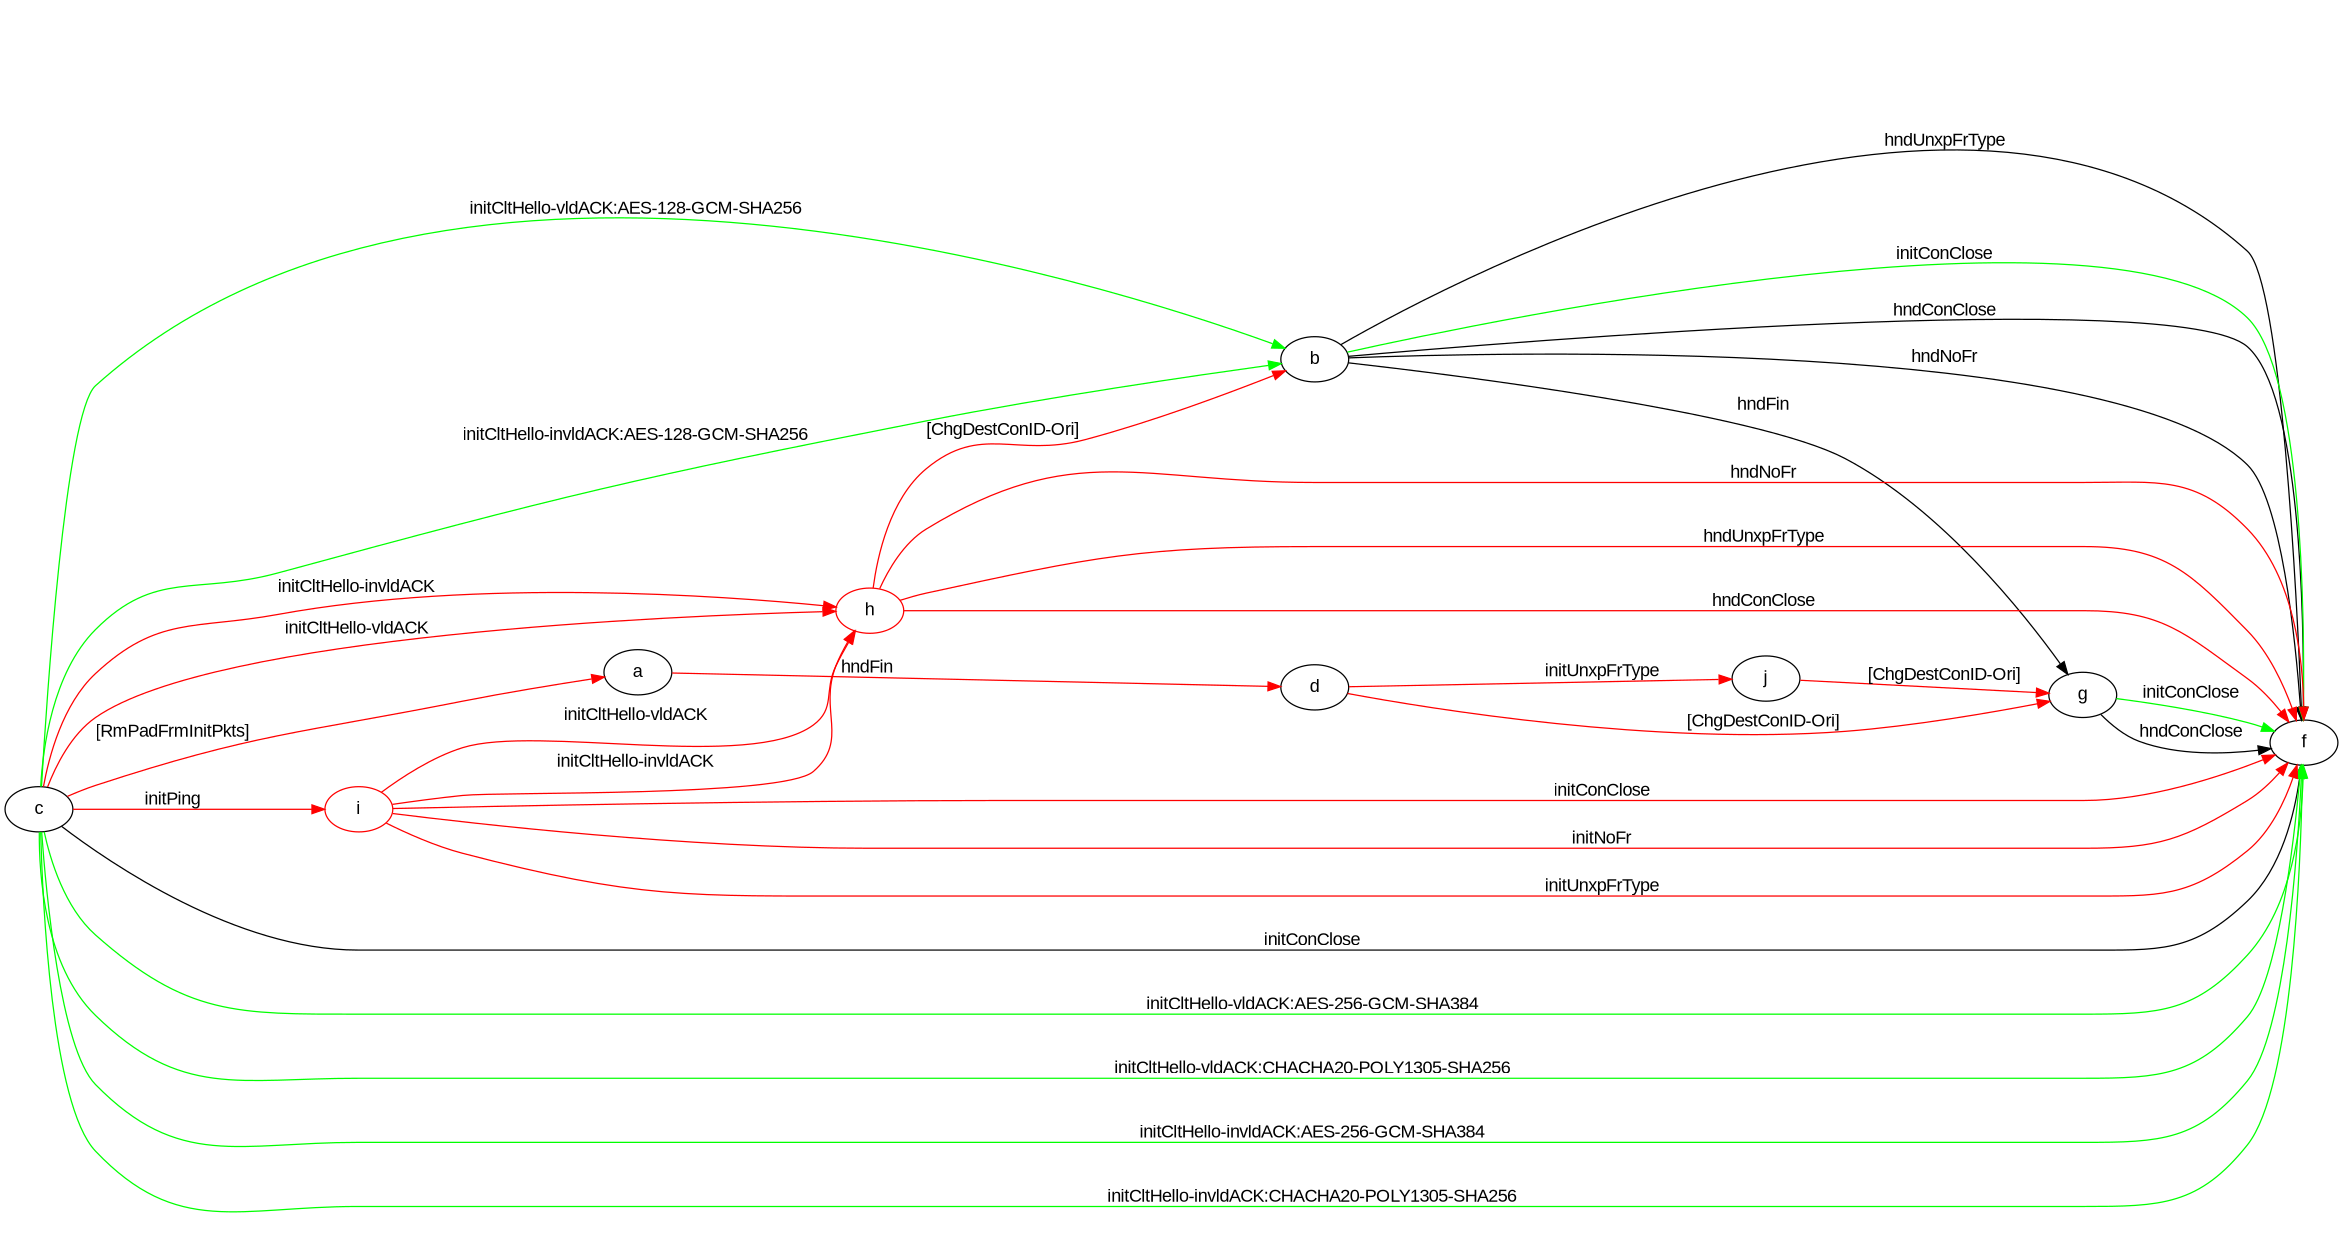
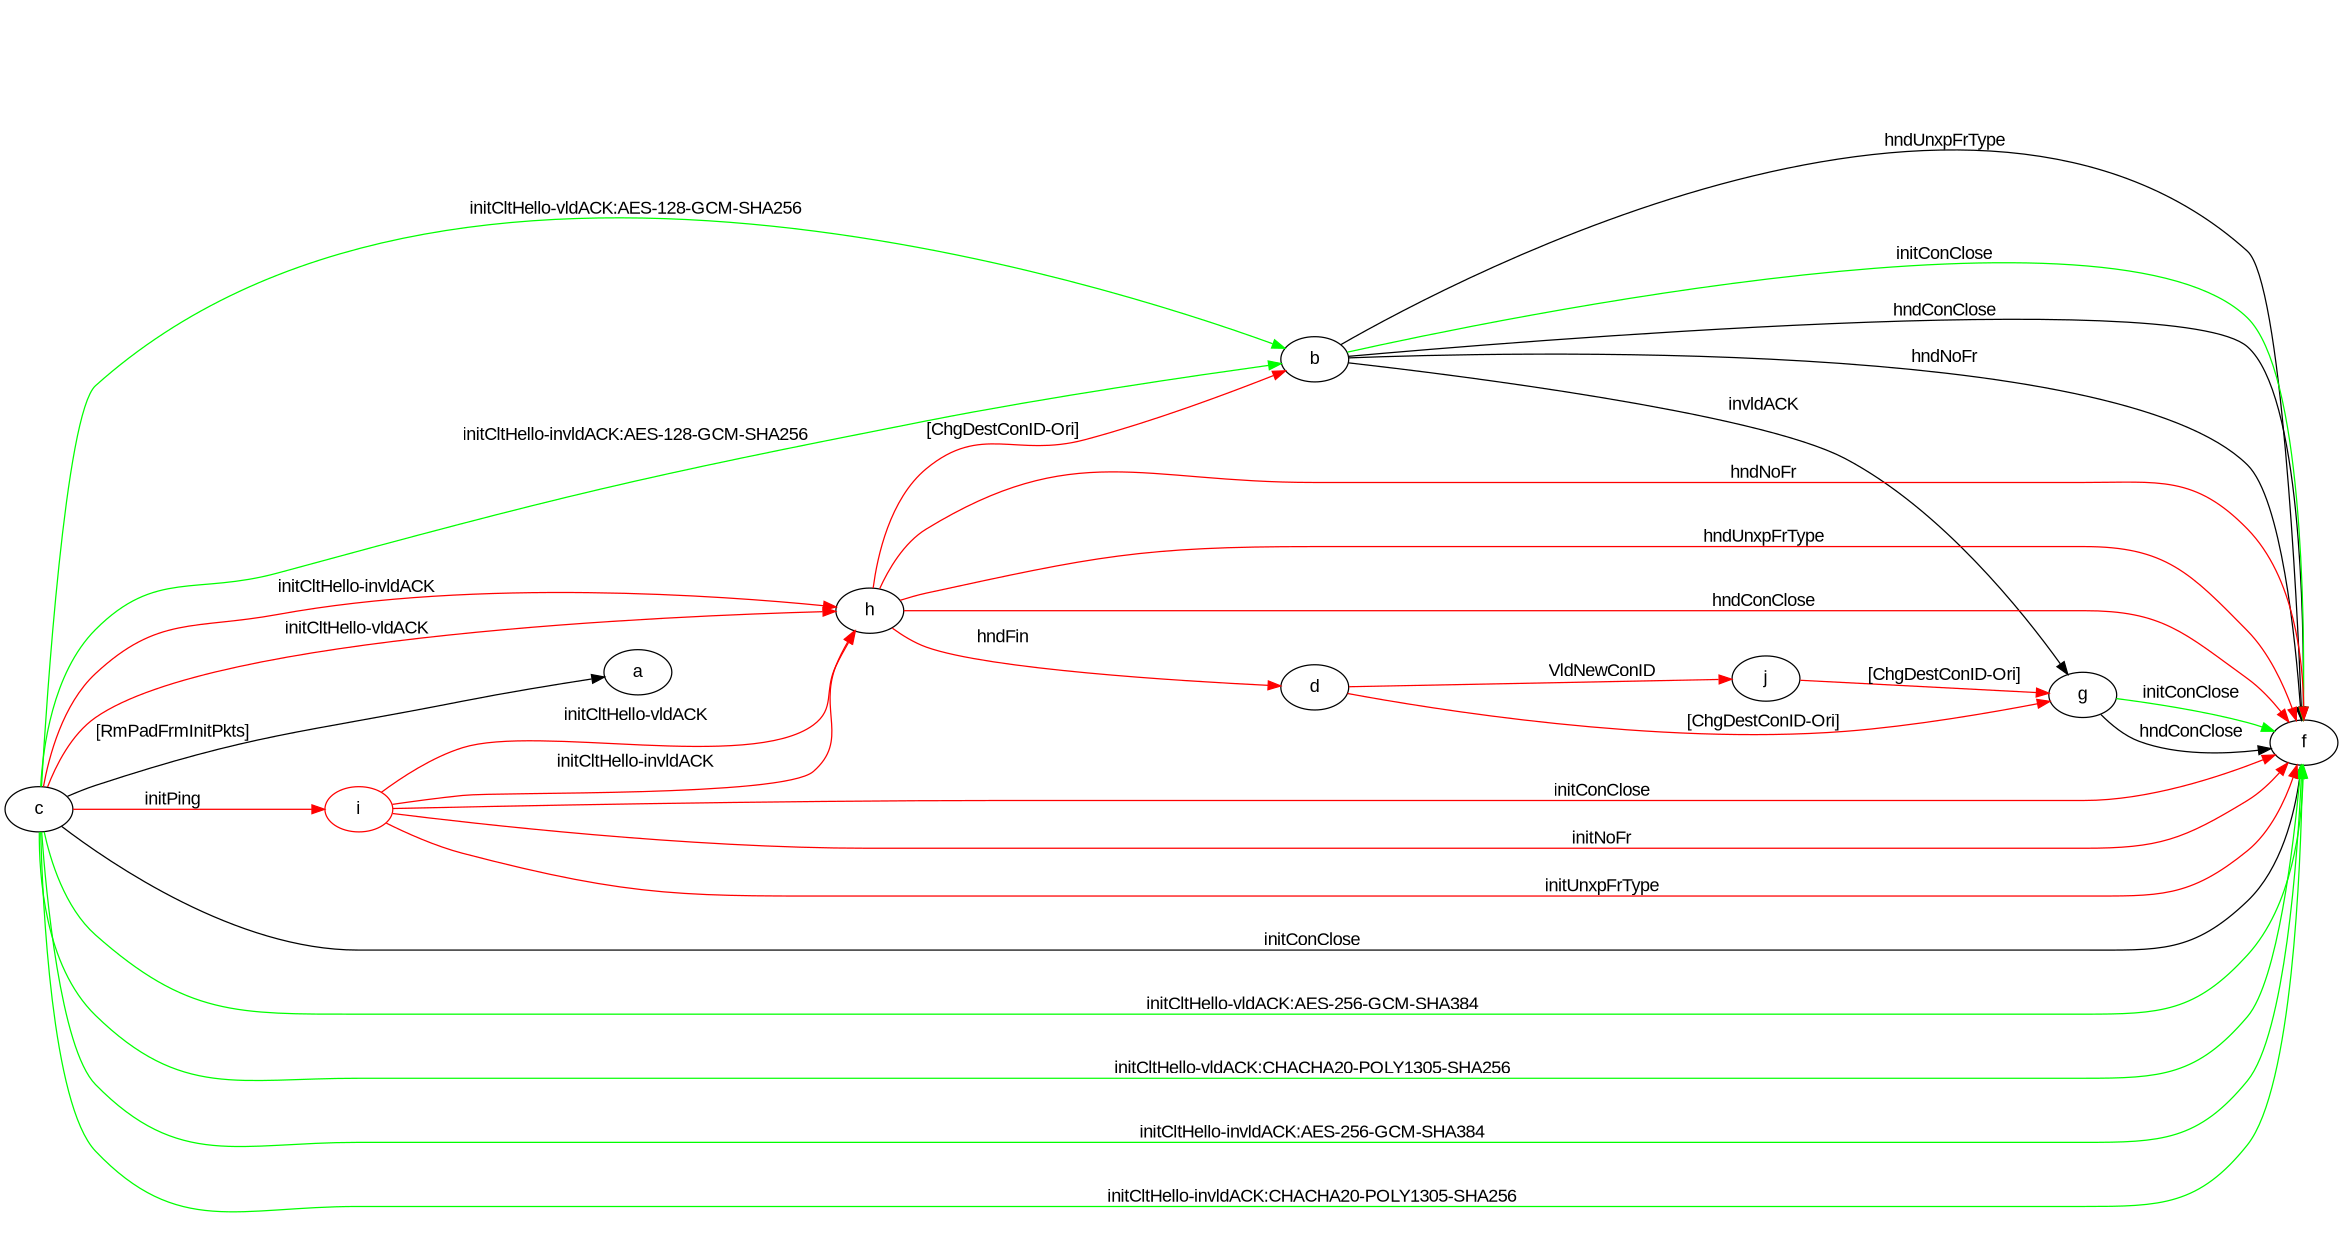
(1766, 405) -> (1766, 405)
(870, 611) -> (870, 611)
(1604, 672) -> (1604, 672)
(970, 680) -> (1077, 672)
(327, 726) -> (327, 726)
